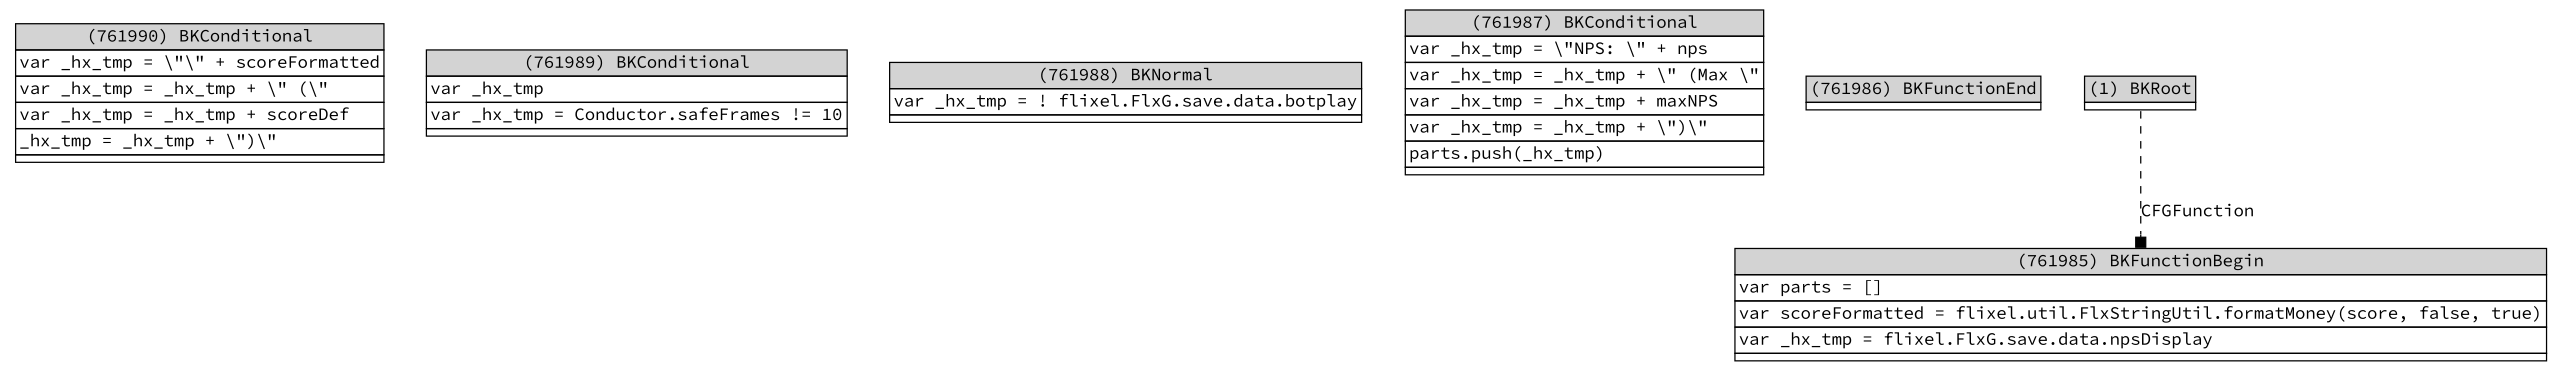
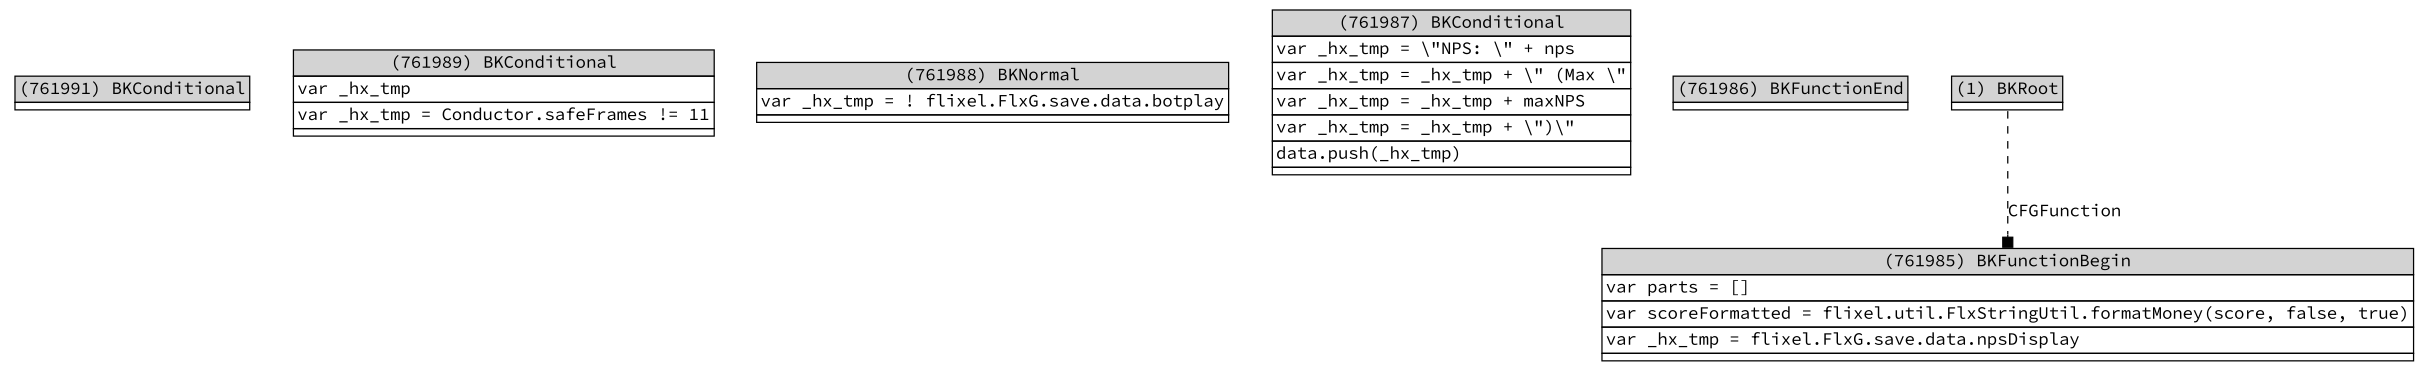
none -> (132, 92)
(199, 92) -> none
(637, 115) -> (504, 115)
(1507, 154) -> (1369, 154)
